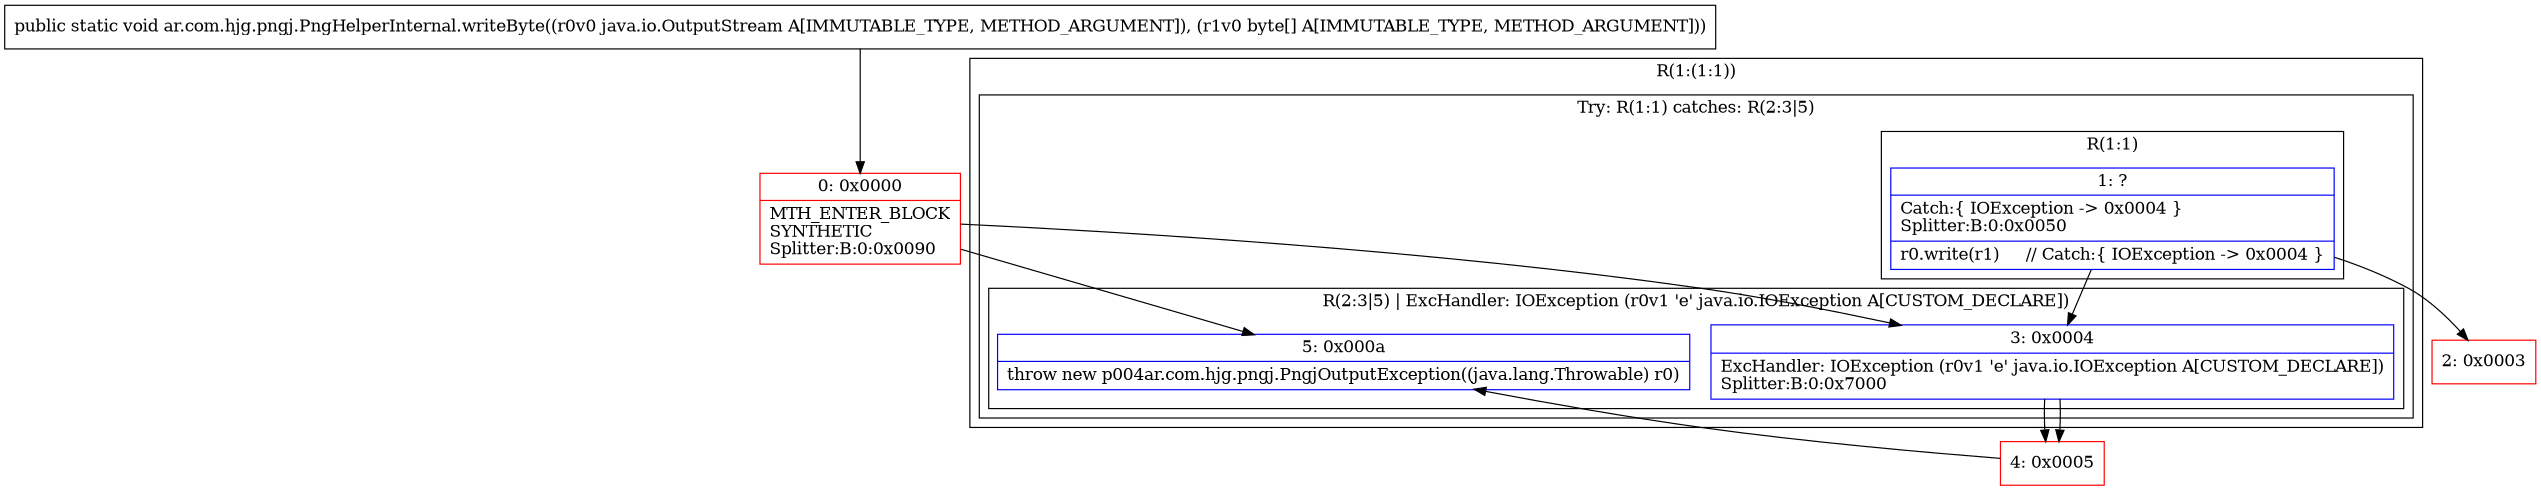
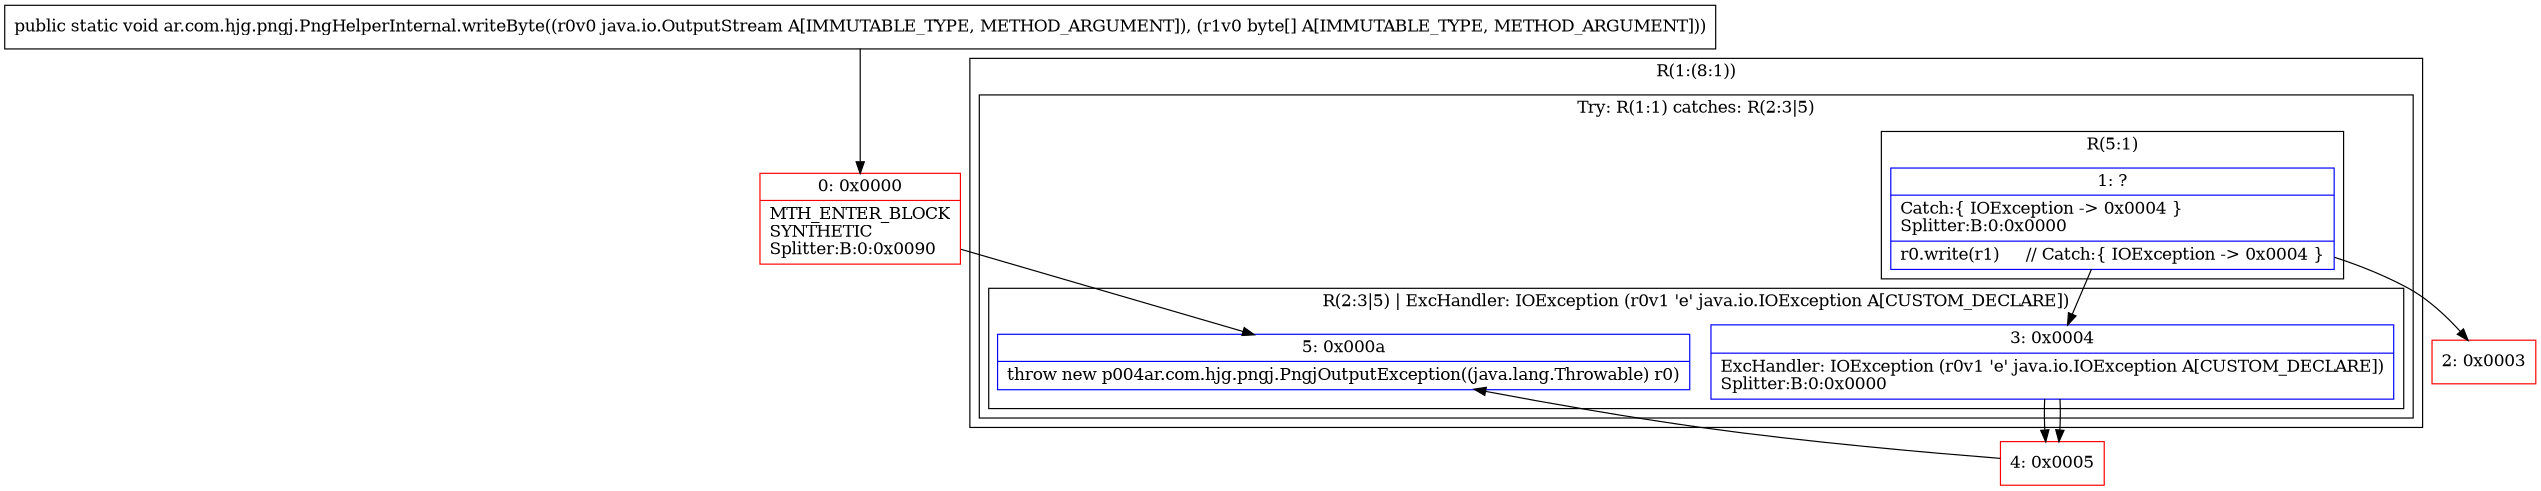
(1696, 72) -> (1696, 72)
(2112, 145) -> (2112, 145)
(1984, 226) -> (1984, 226)
(1427, 257) -> none
(1804, 384) -> (1804, 384)
